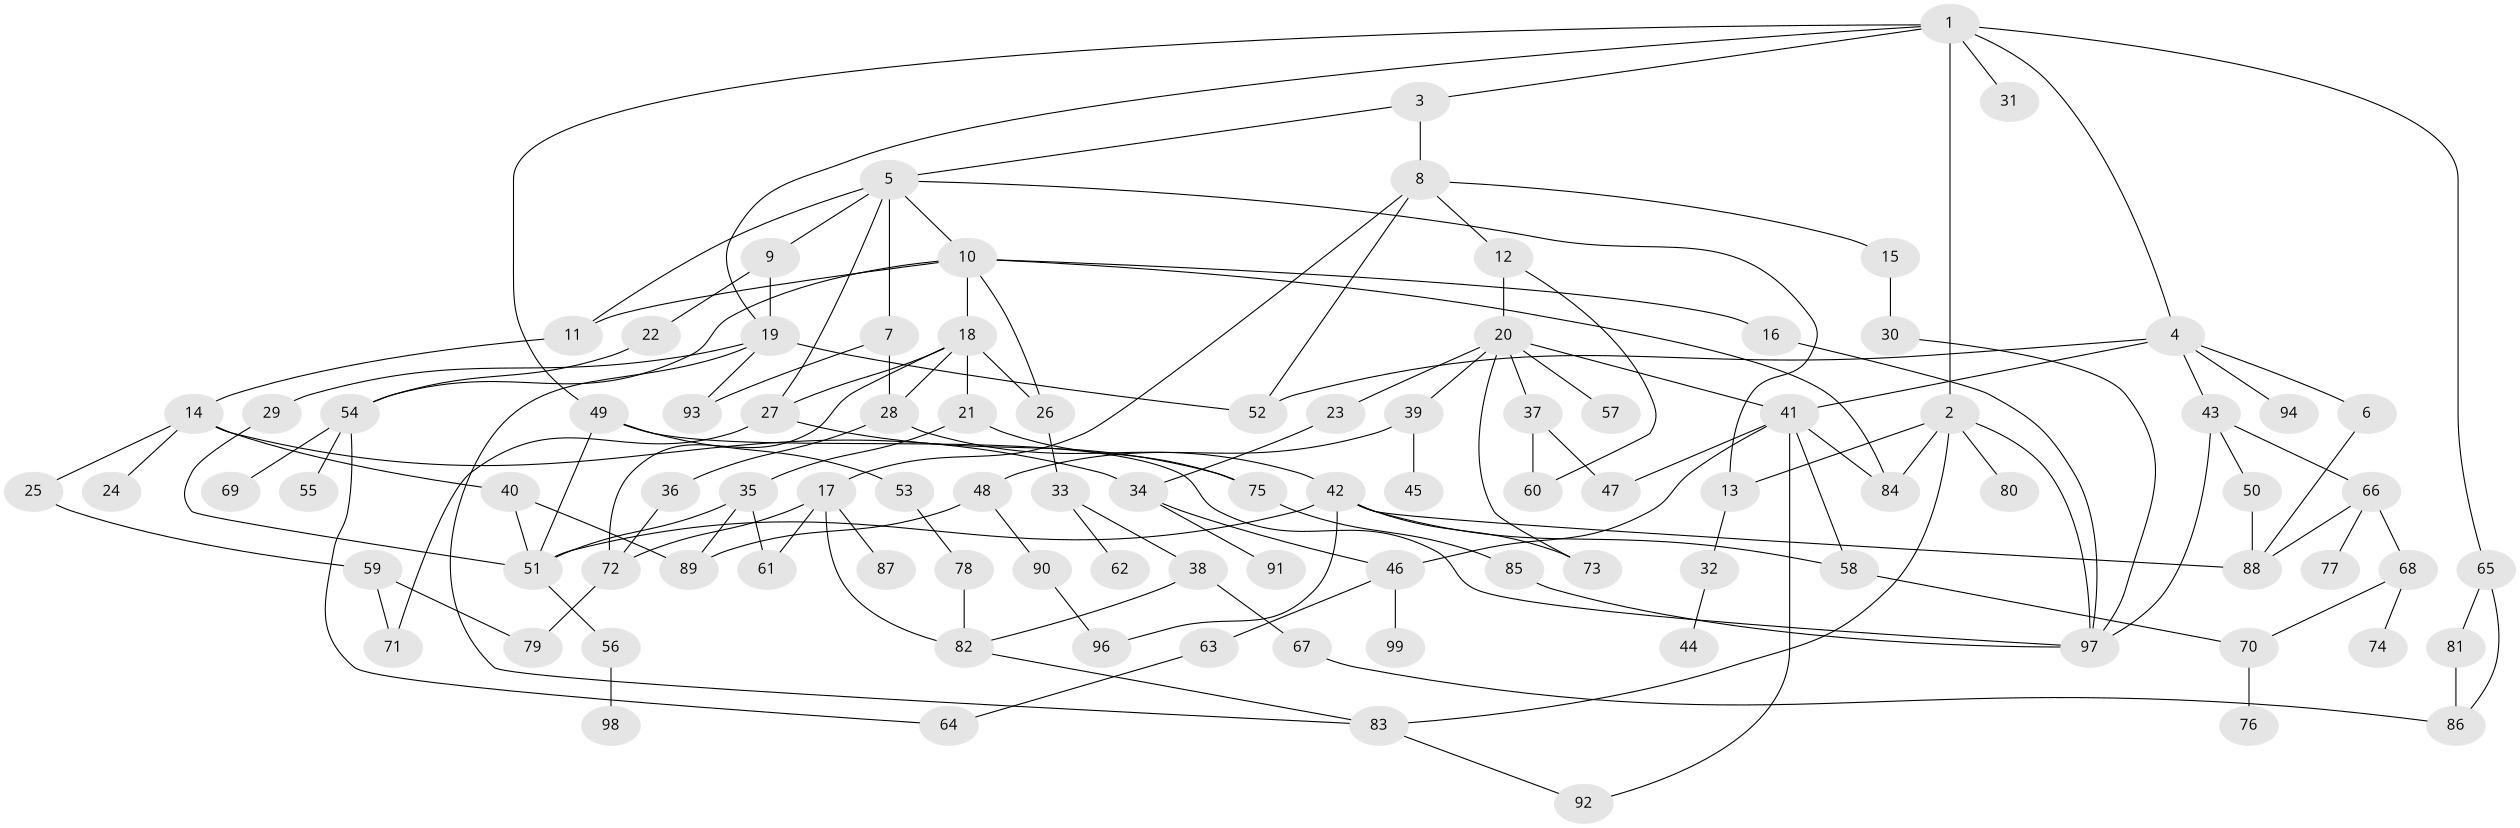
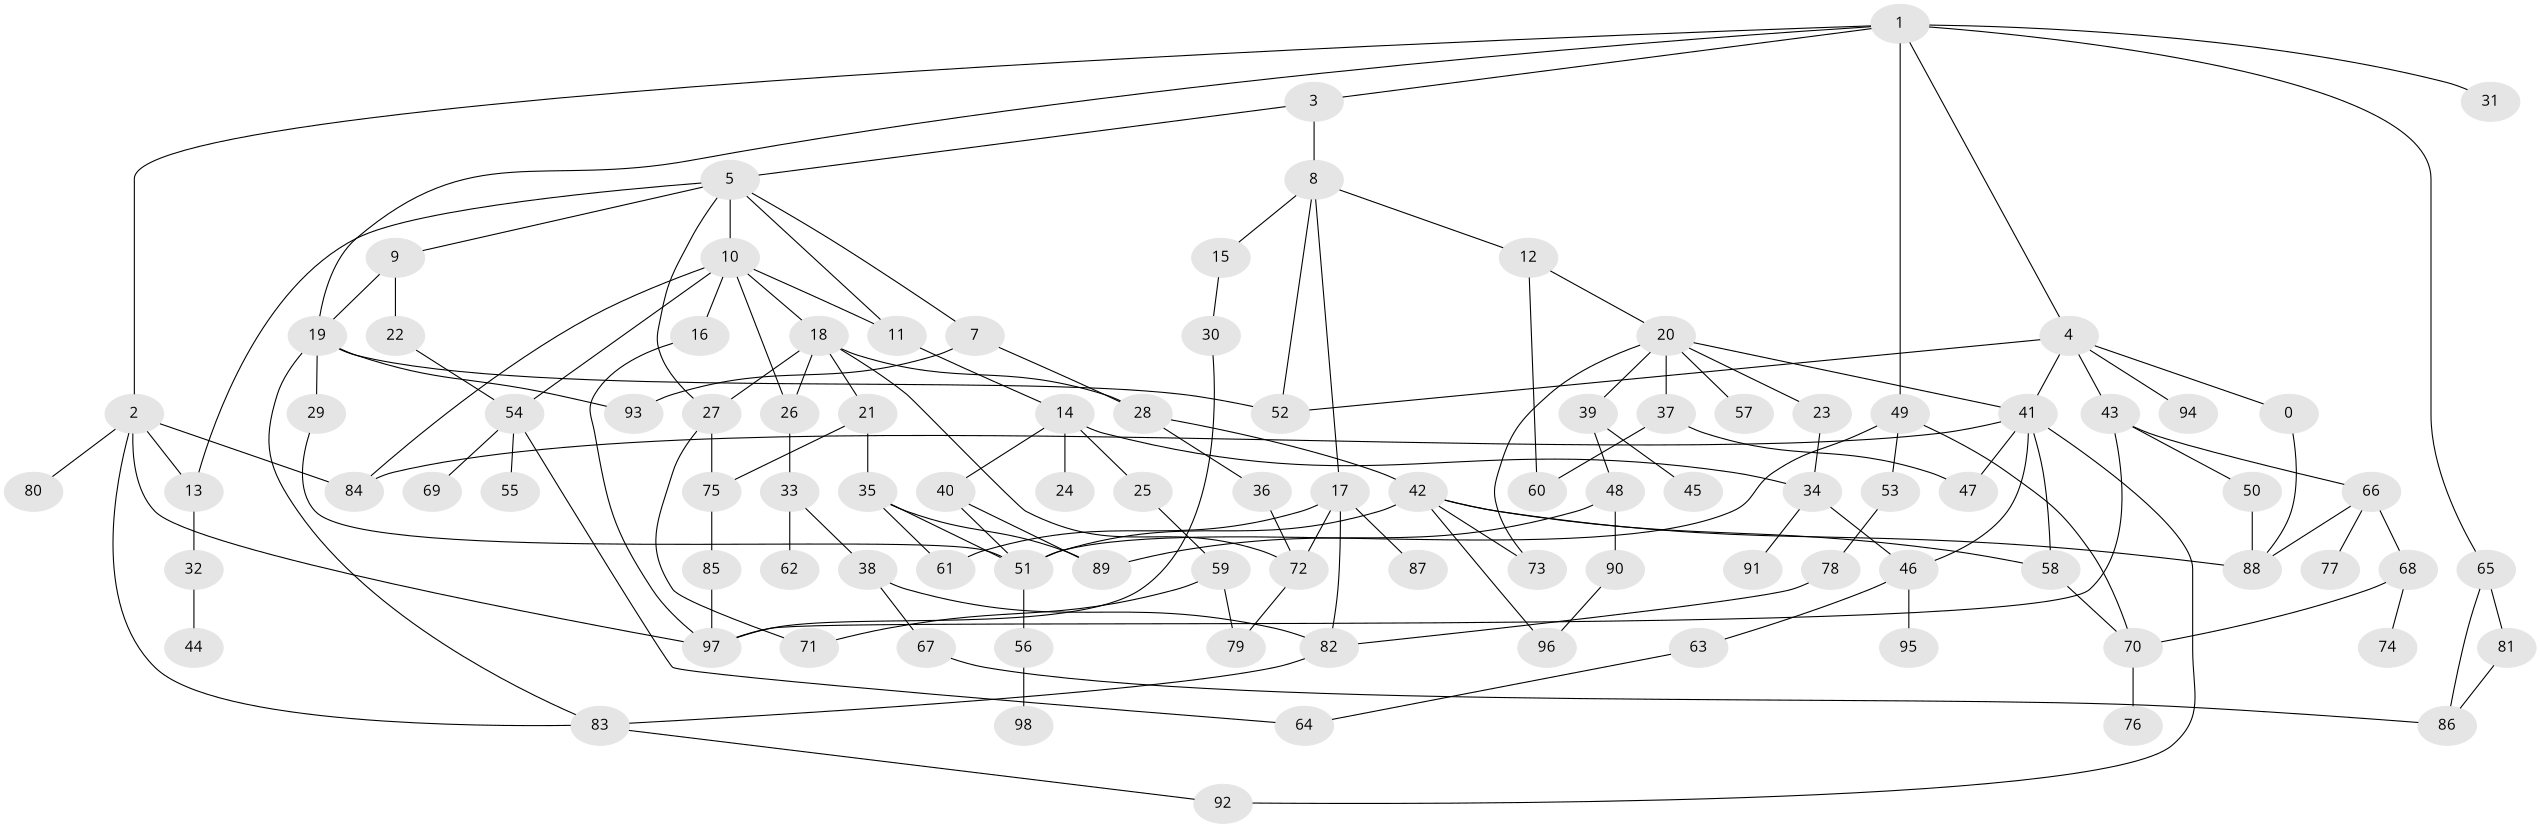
(2367, 414) -> (2289, 414)
(1304, 531) -> (2055, 509)
(1395, 648) -> (1909, 648)
